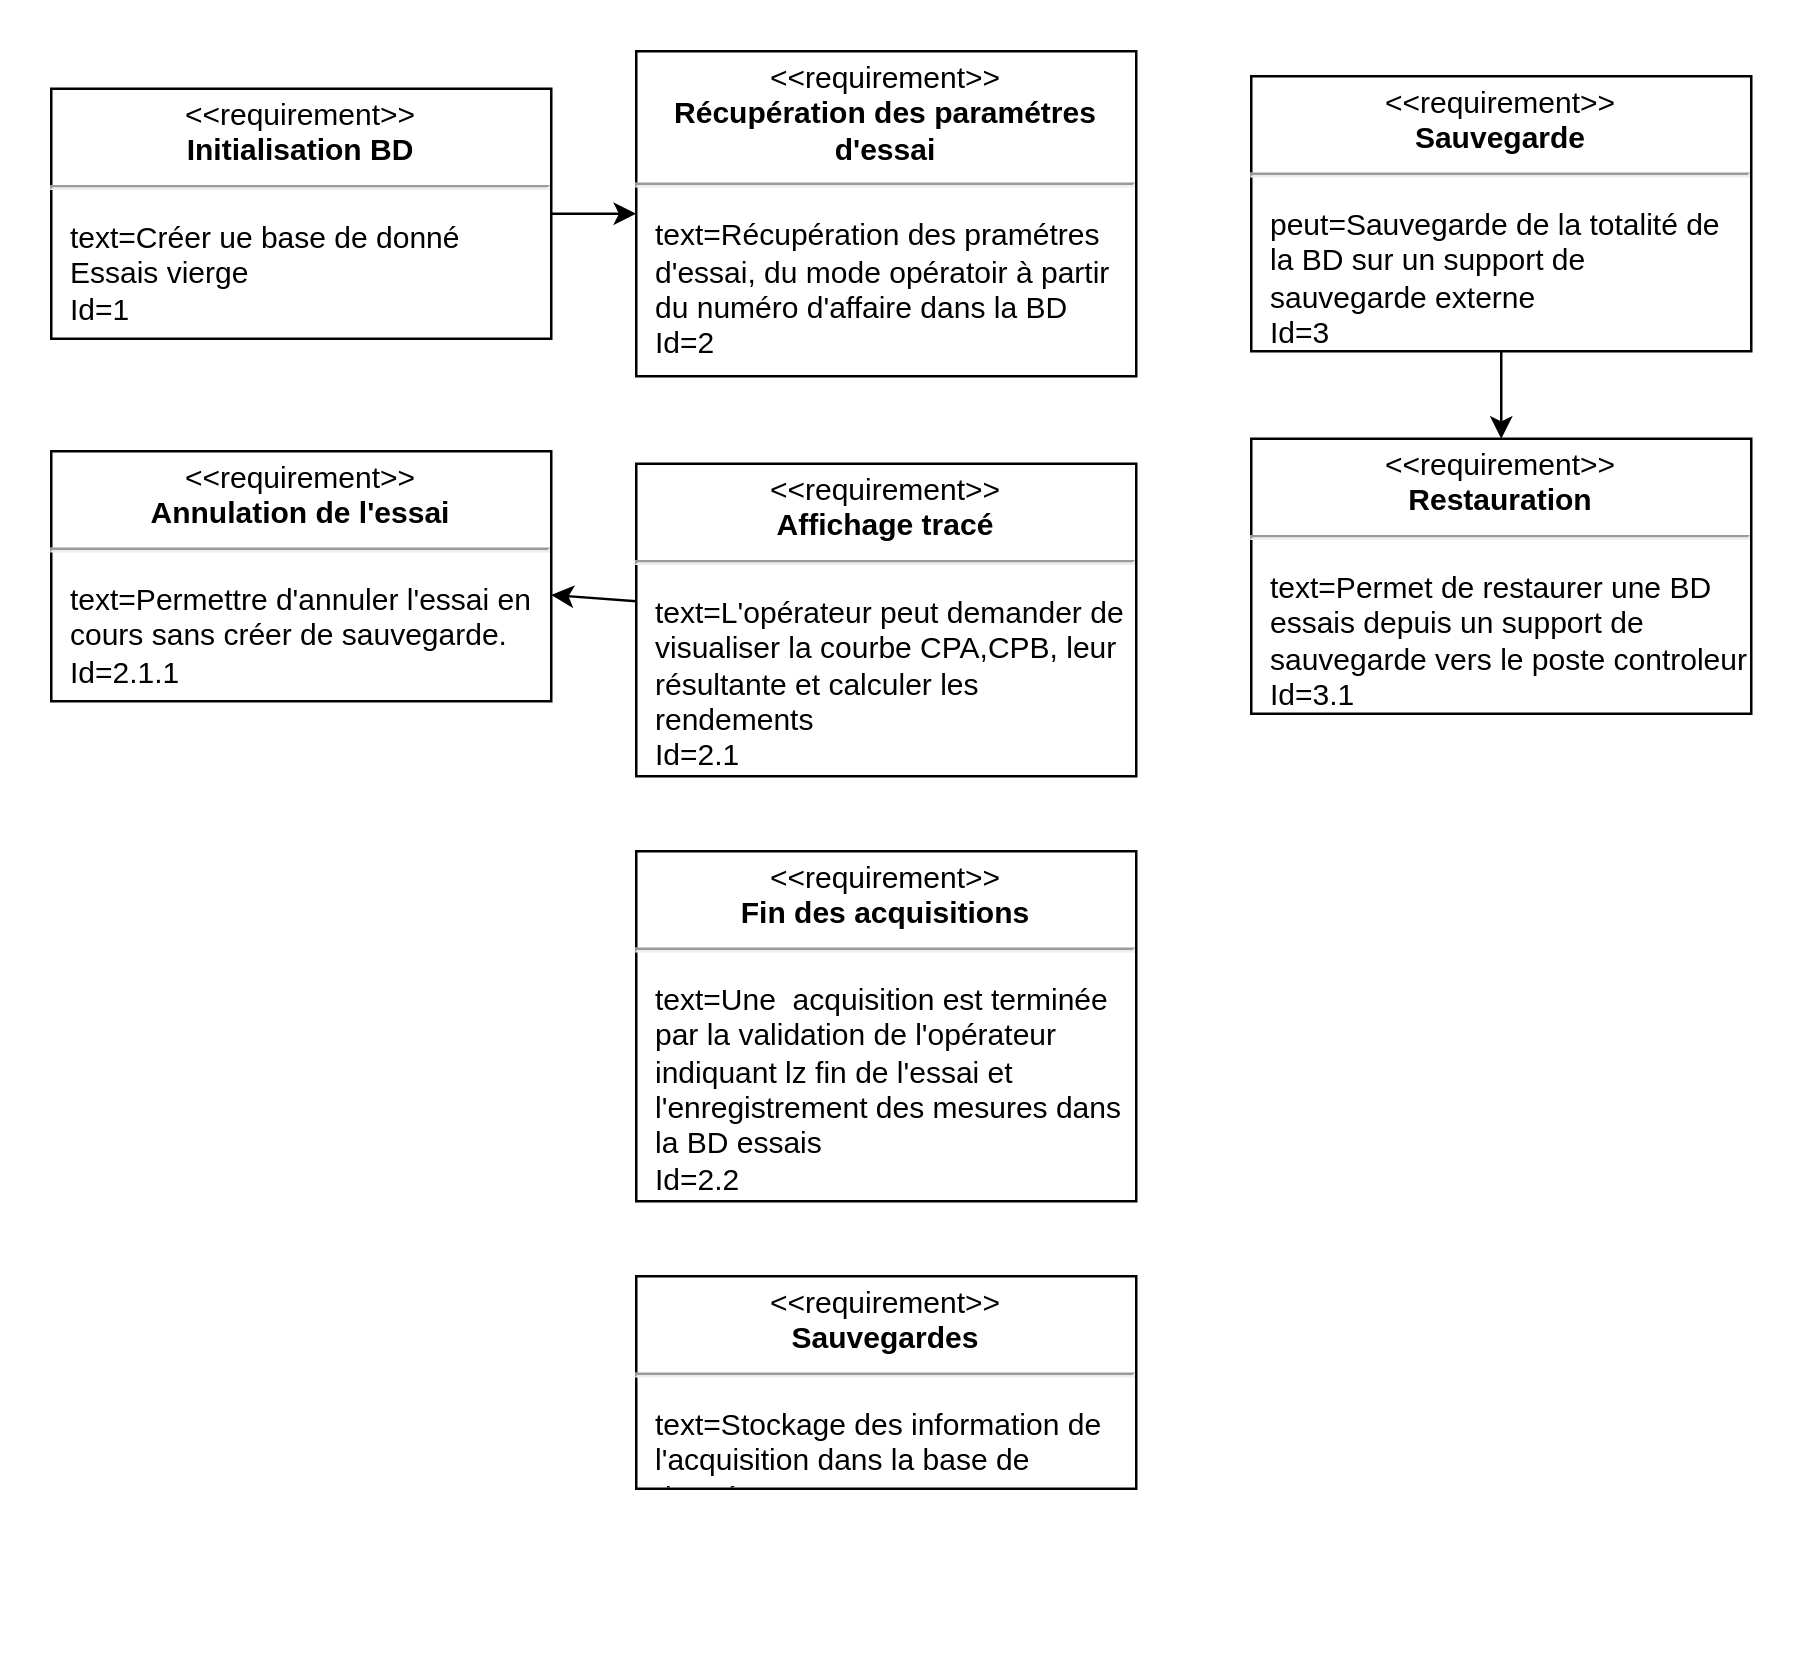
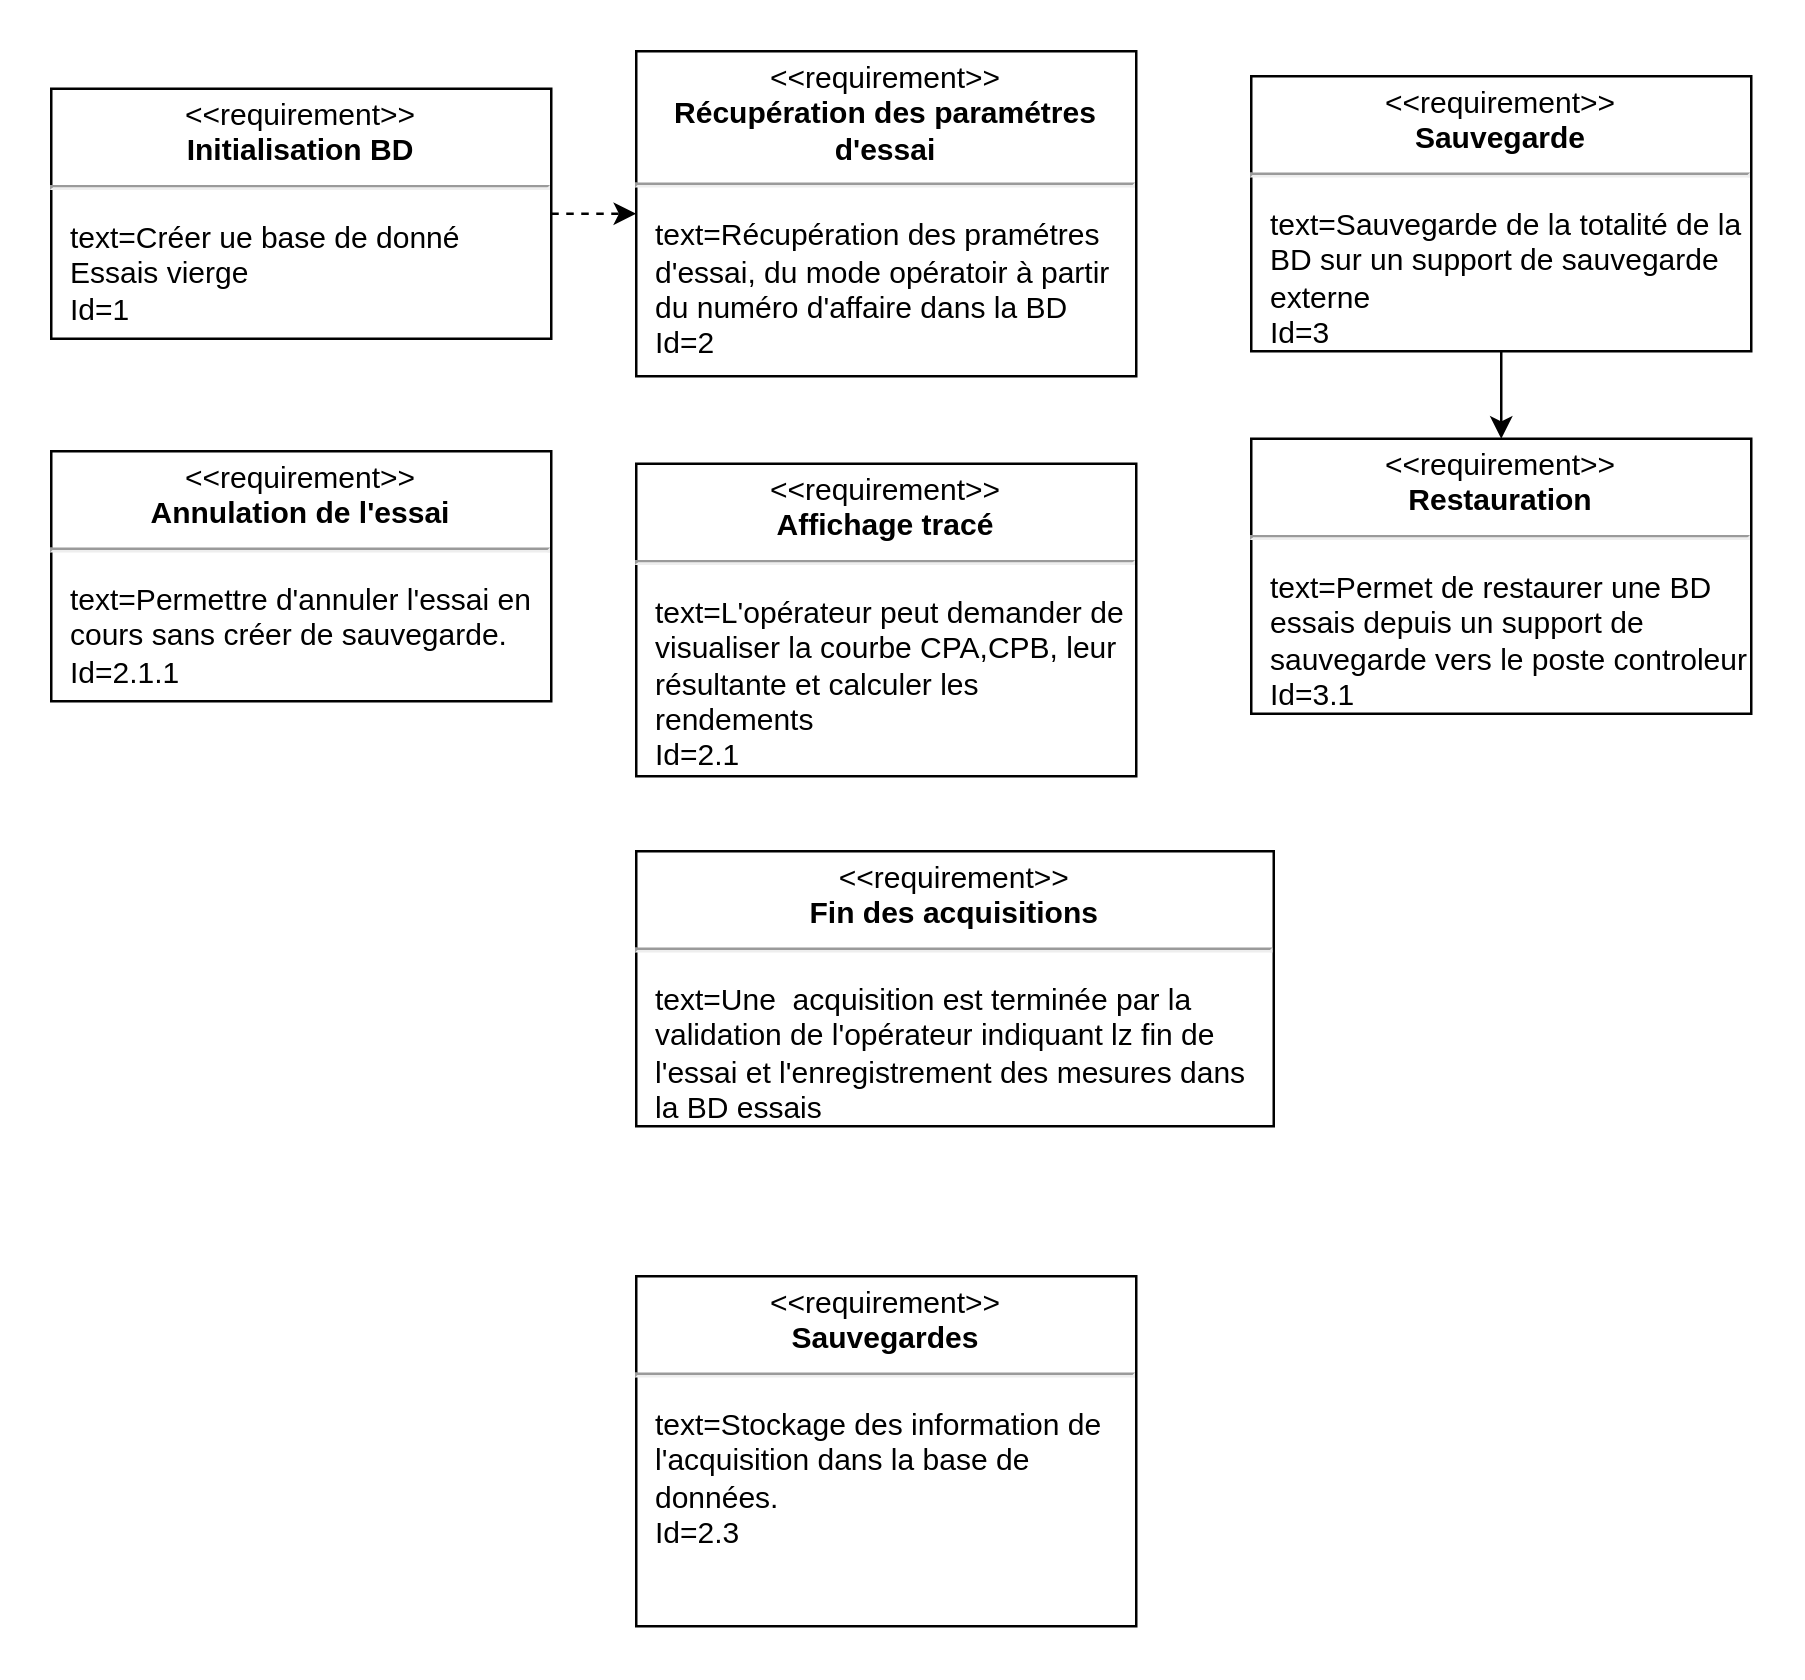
(1501, 76) -> (1501, 76)
(582, 214) -> (582, 214)
(602, 599) -> none
(886, 1026) -> (955, 989)
(886, 1383) -> (886, 1451)
